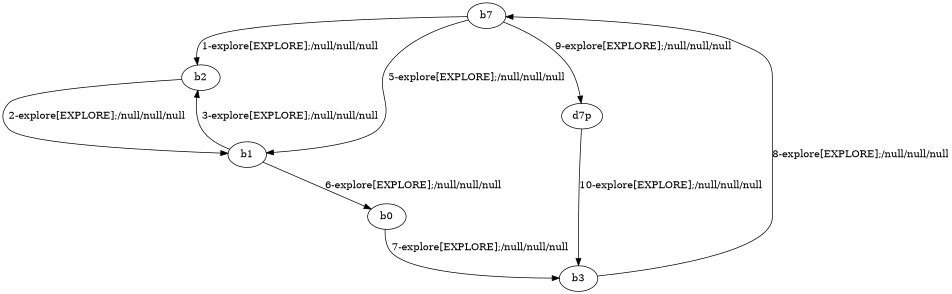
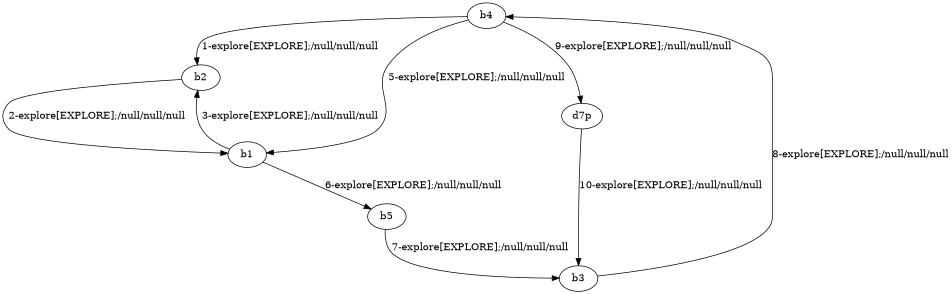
(487, 16) -> (487, 16)
(387, 217) -> (387, 217)
